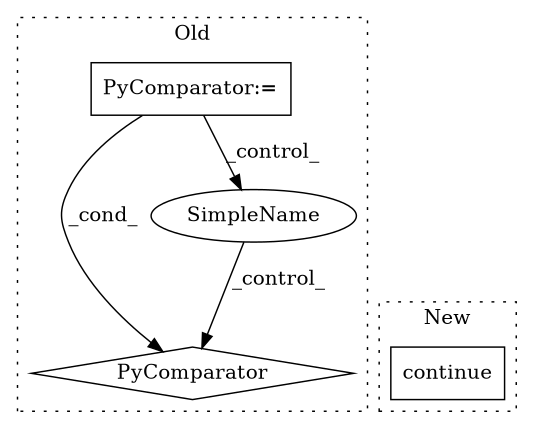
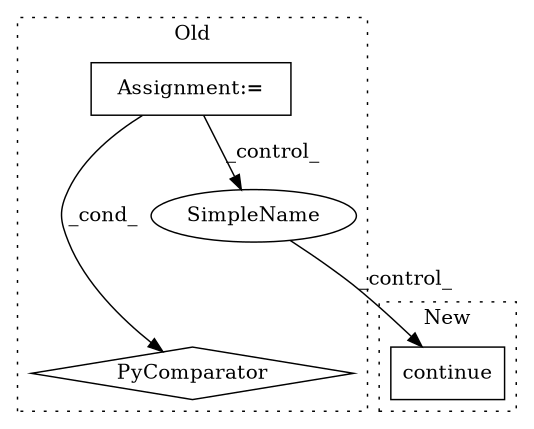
(191, 89) -> (191, 89)
(226, 288) -> (353, 285)
